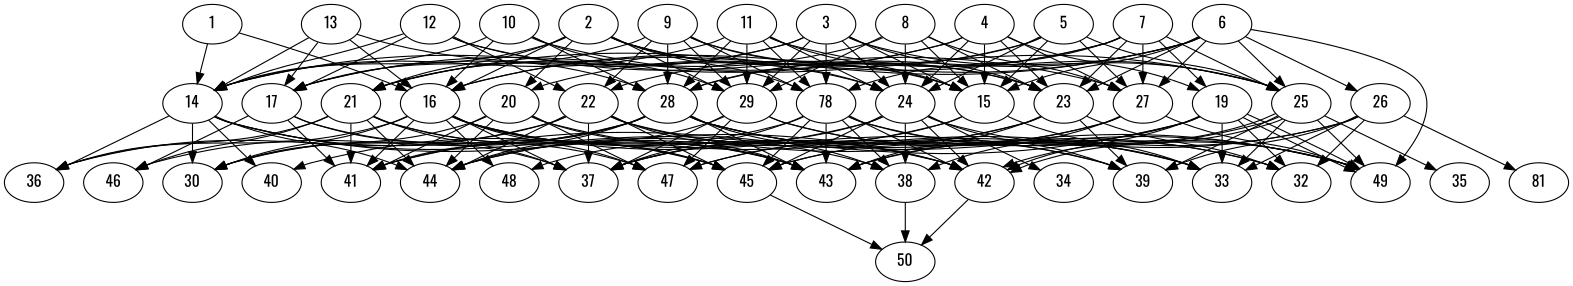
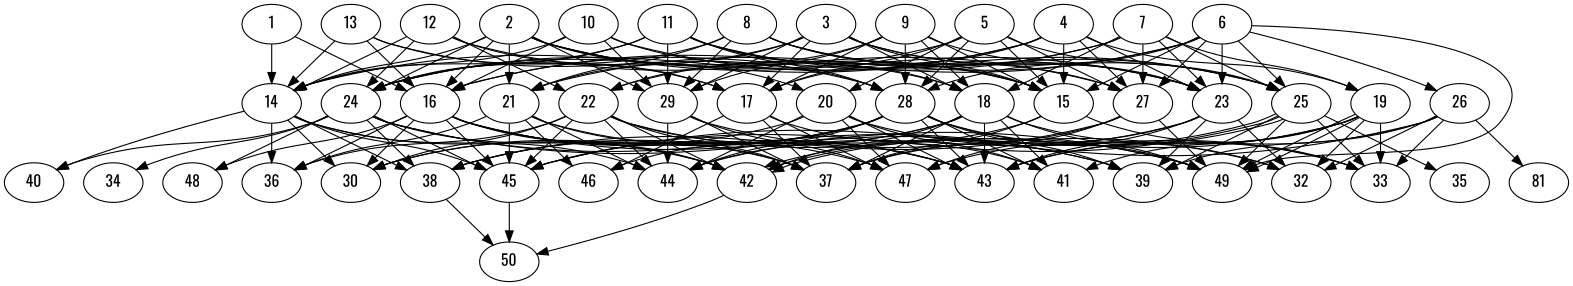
none -> (871, 63)
(826, 103) -> (985, 103)
(351, 138) -> none
(395, 139) -> none
(979, 143) -> none
